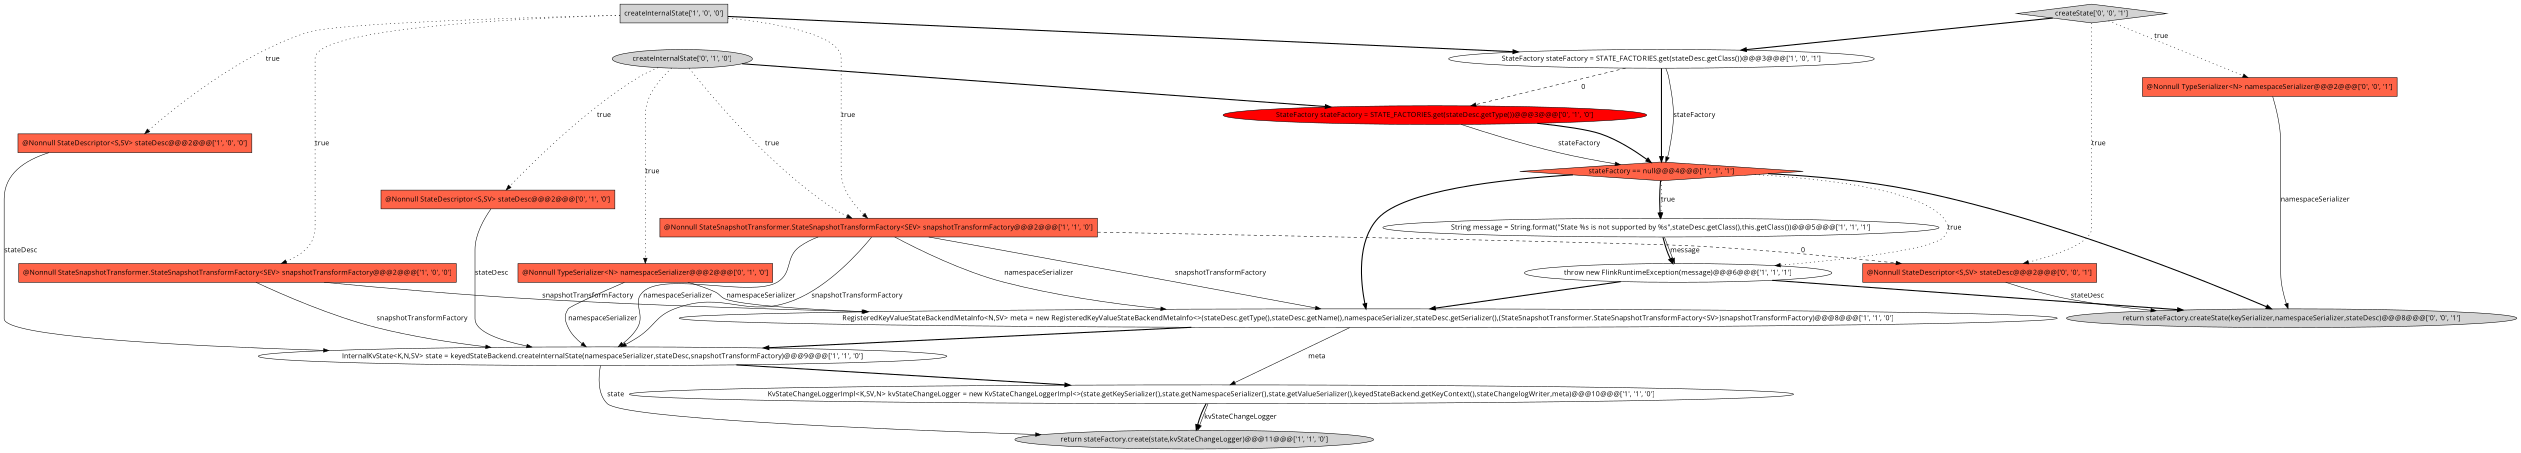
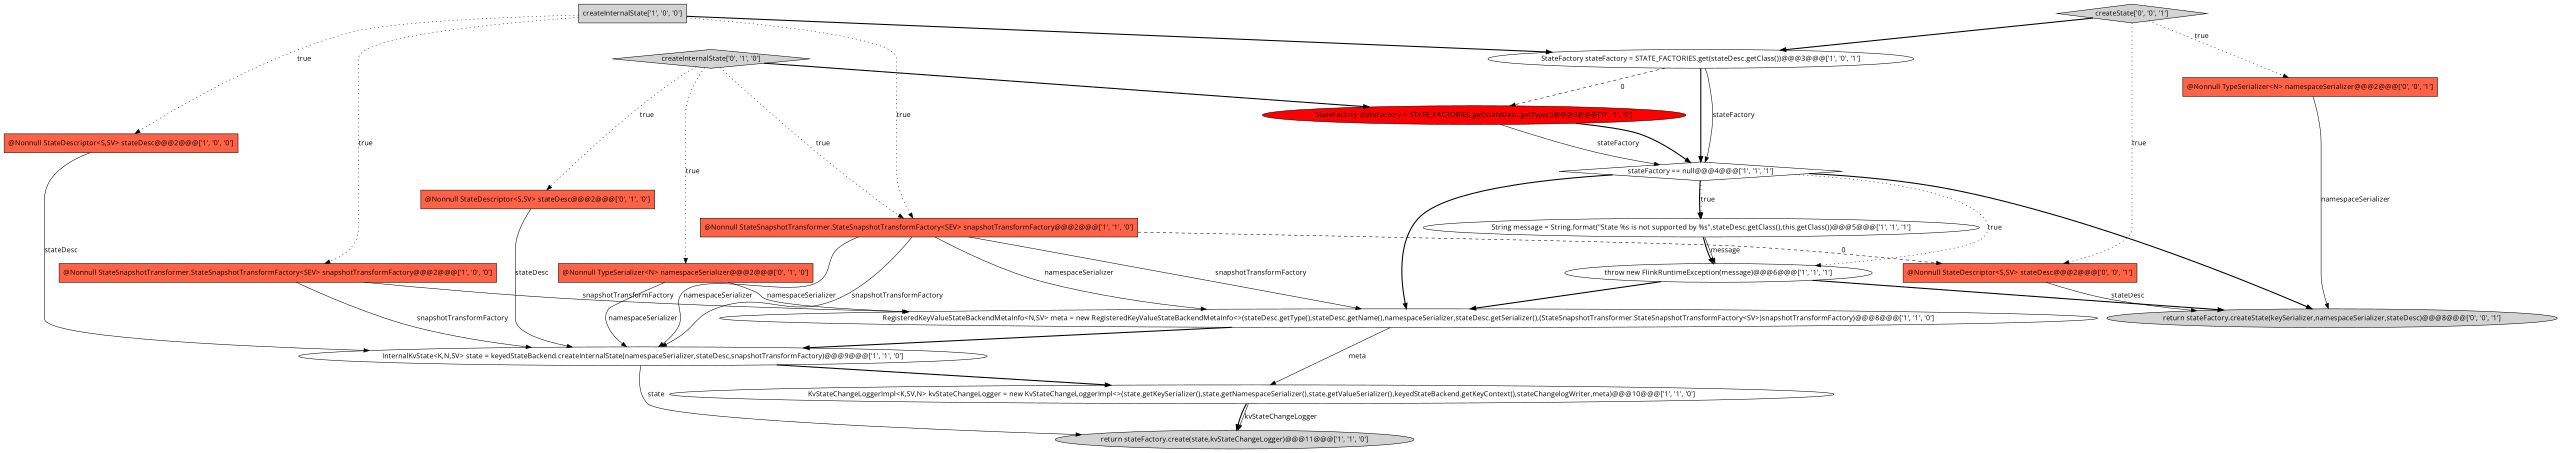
(682, 59) -> (711, 59)
(1661, 171) -> (1701, 171)
